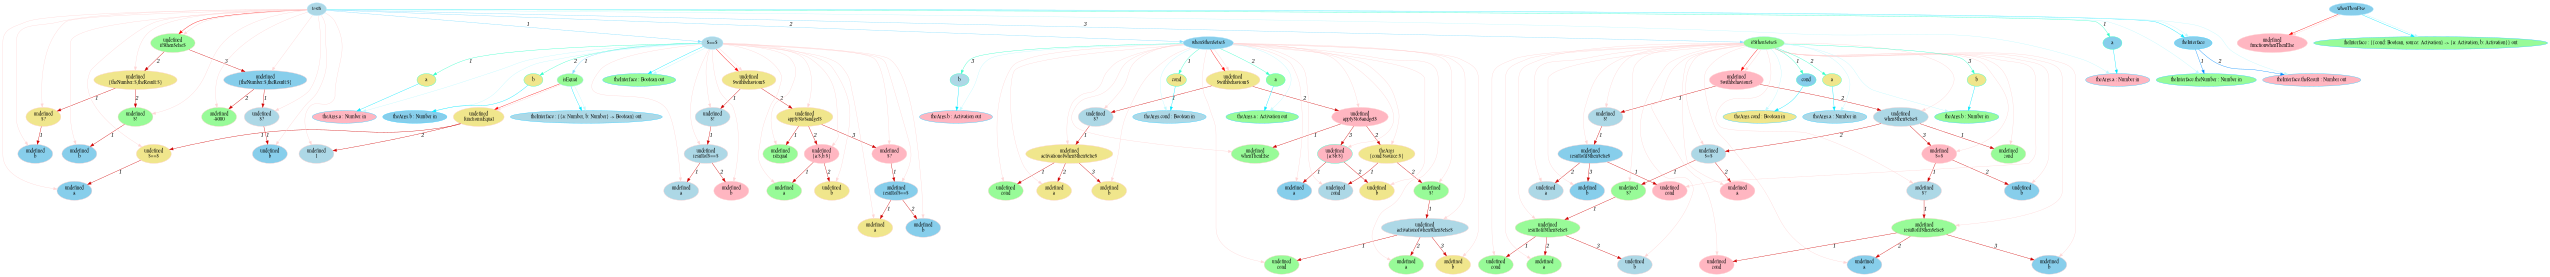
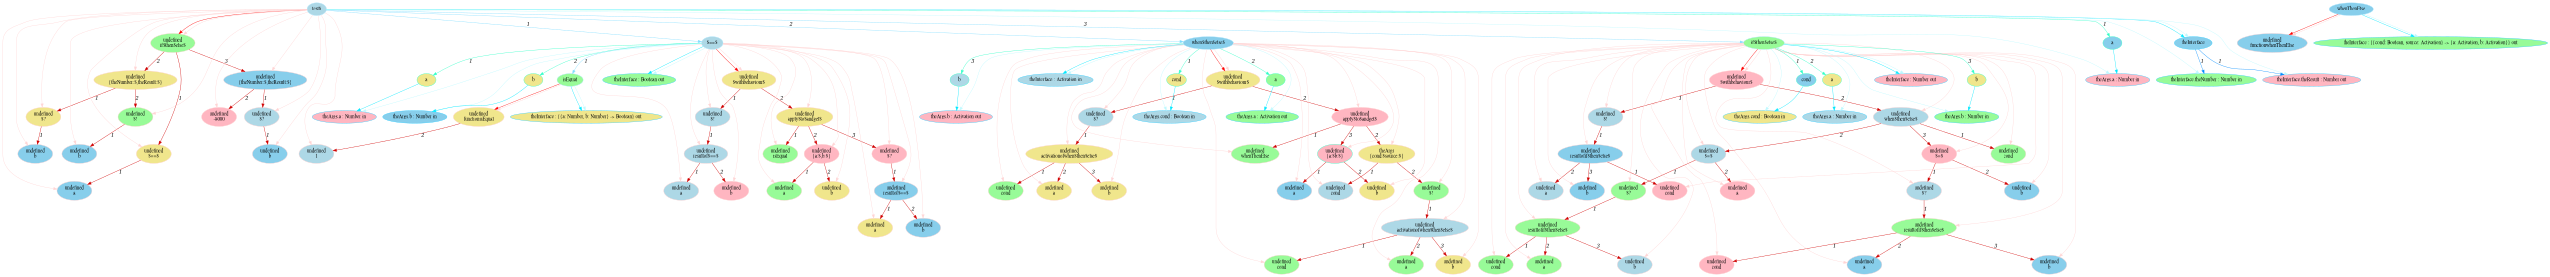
(2272, 43) -> (2272, 43)
(2220, 61) -> (2220, 61)
none -> (1056, 80)
none -> (1911, 80)
(219, 117) -> (219, 117)
(586, 117) -> (586, 117)
(317, 130) -> (178, 98)
